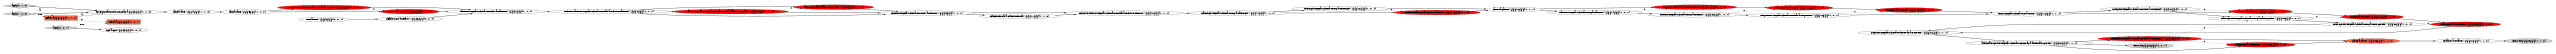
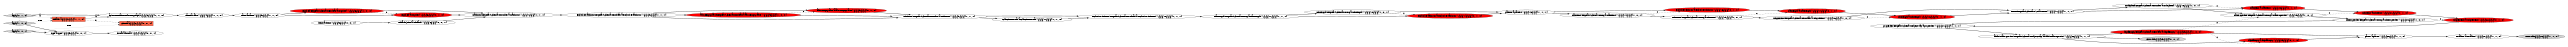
(60, 13) -> (40, 28)
none -> (136, 33)
(2372, 41) -> (2385, 37)
